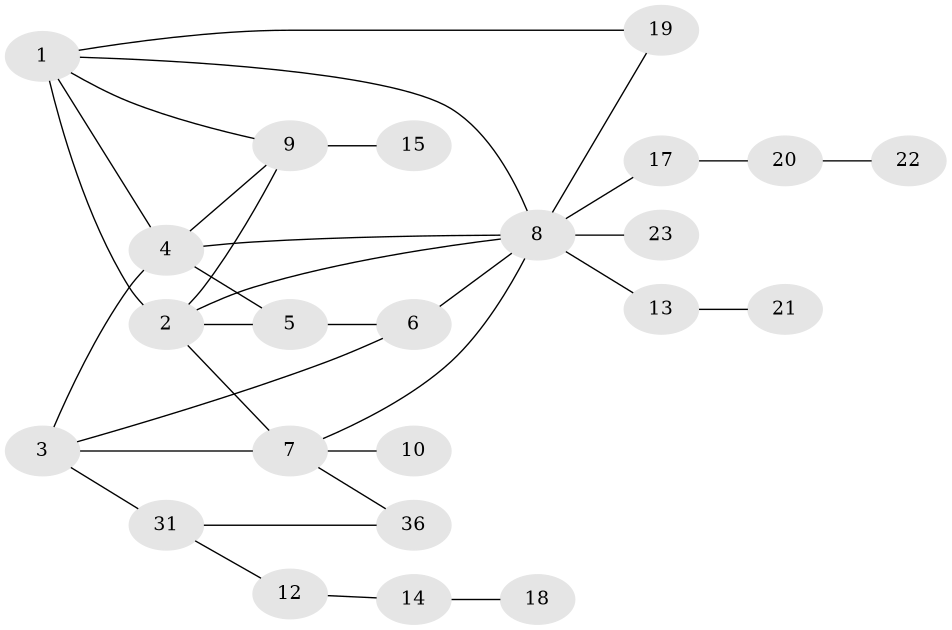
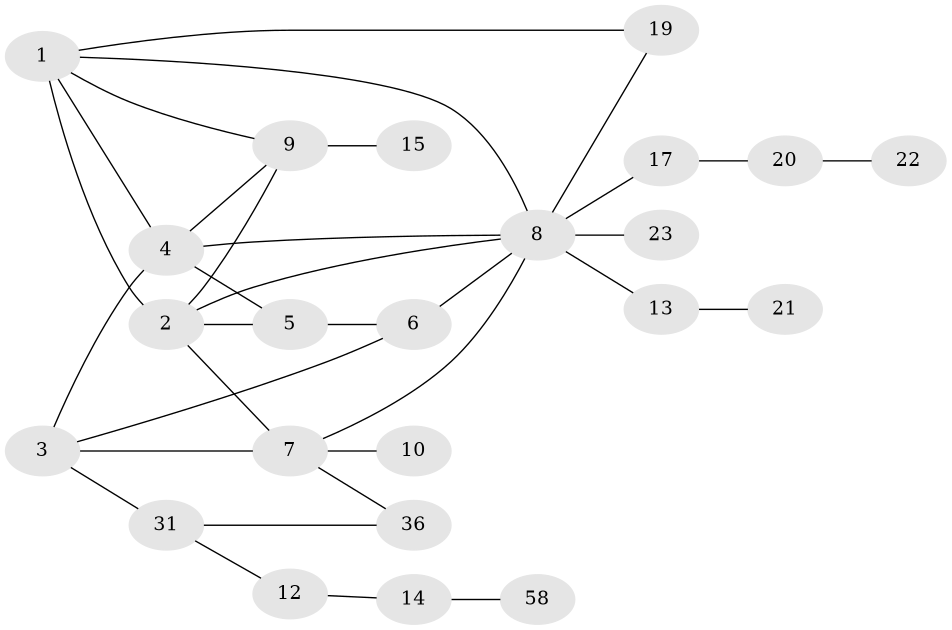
(538, 600) -> (538, 600)
